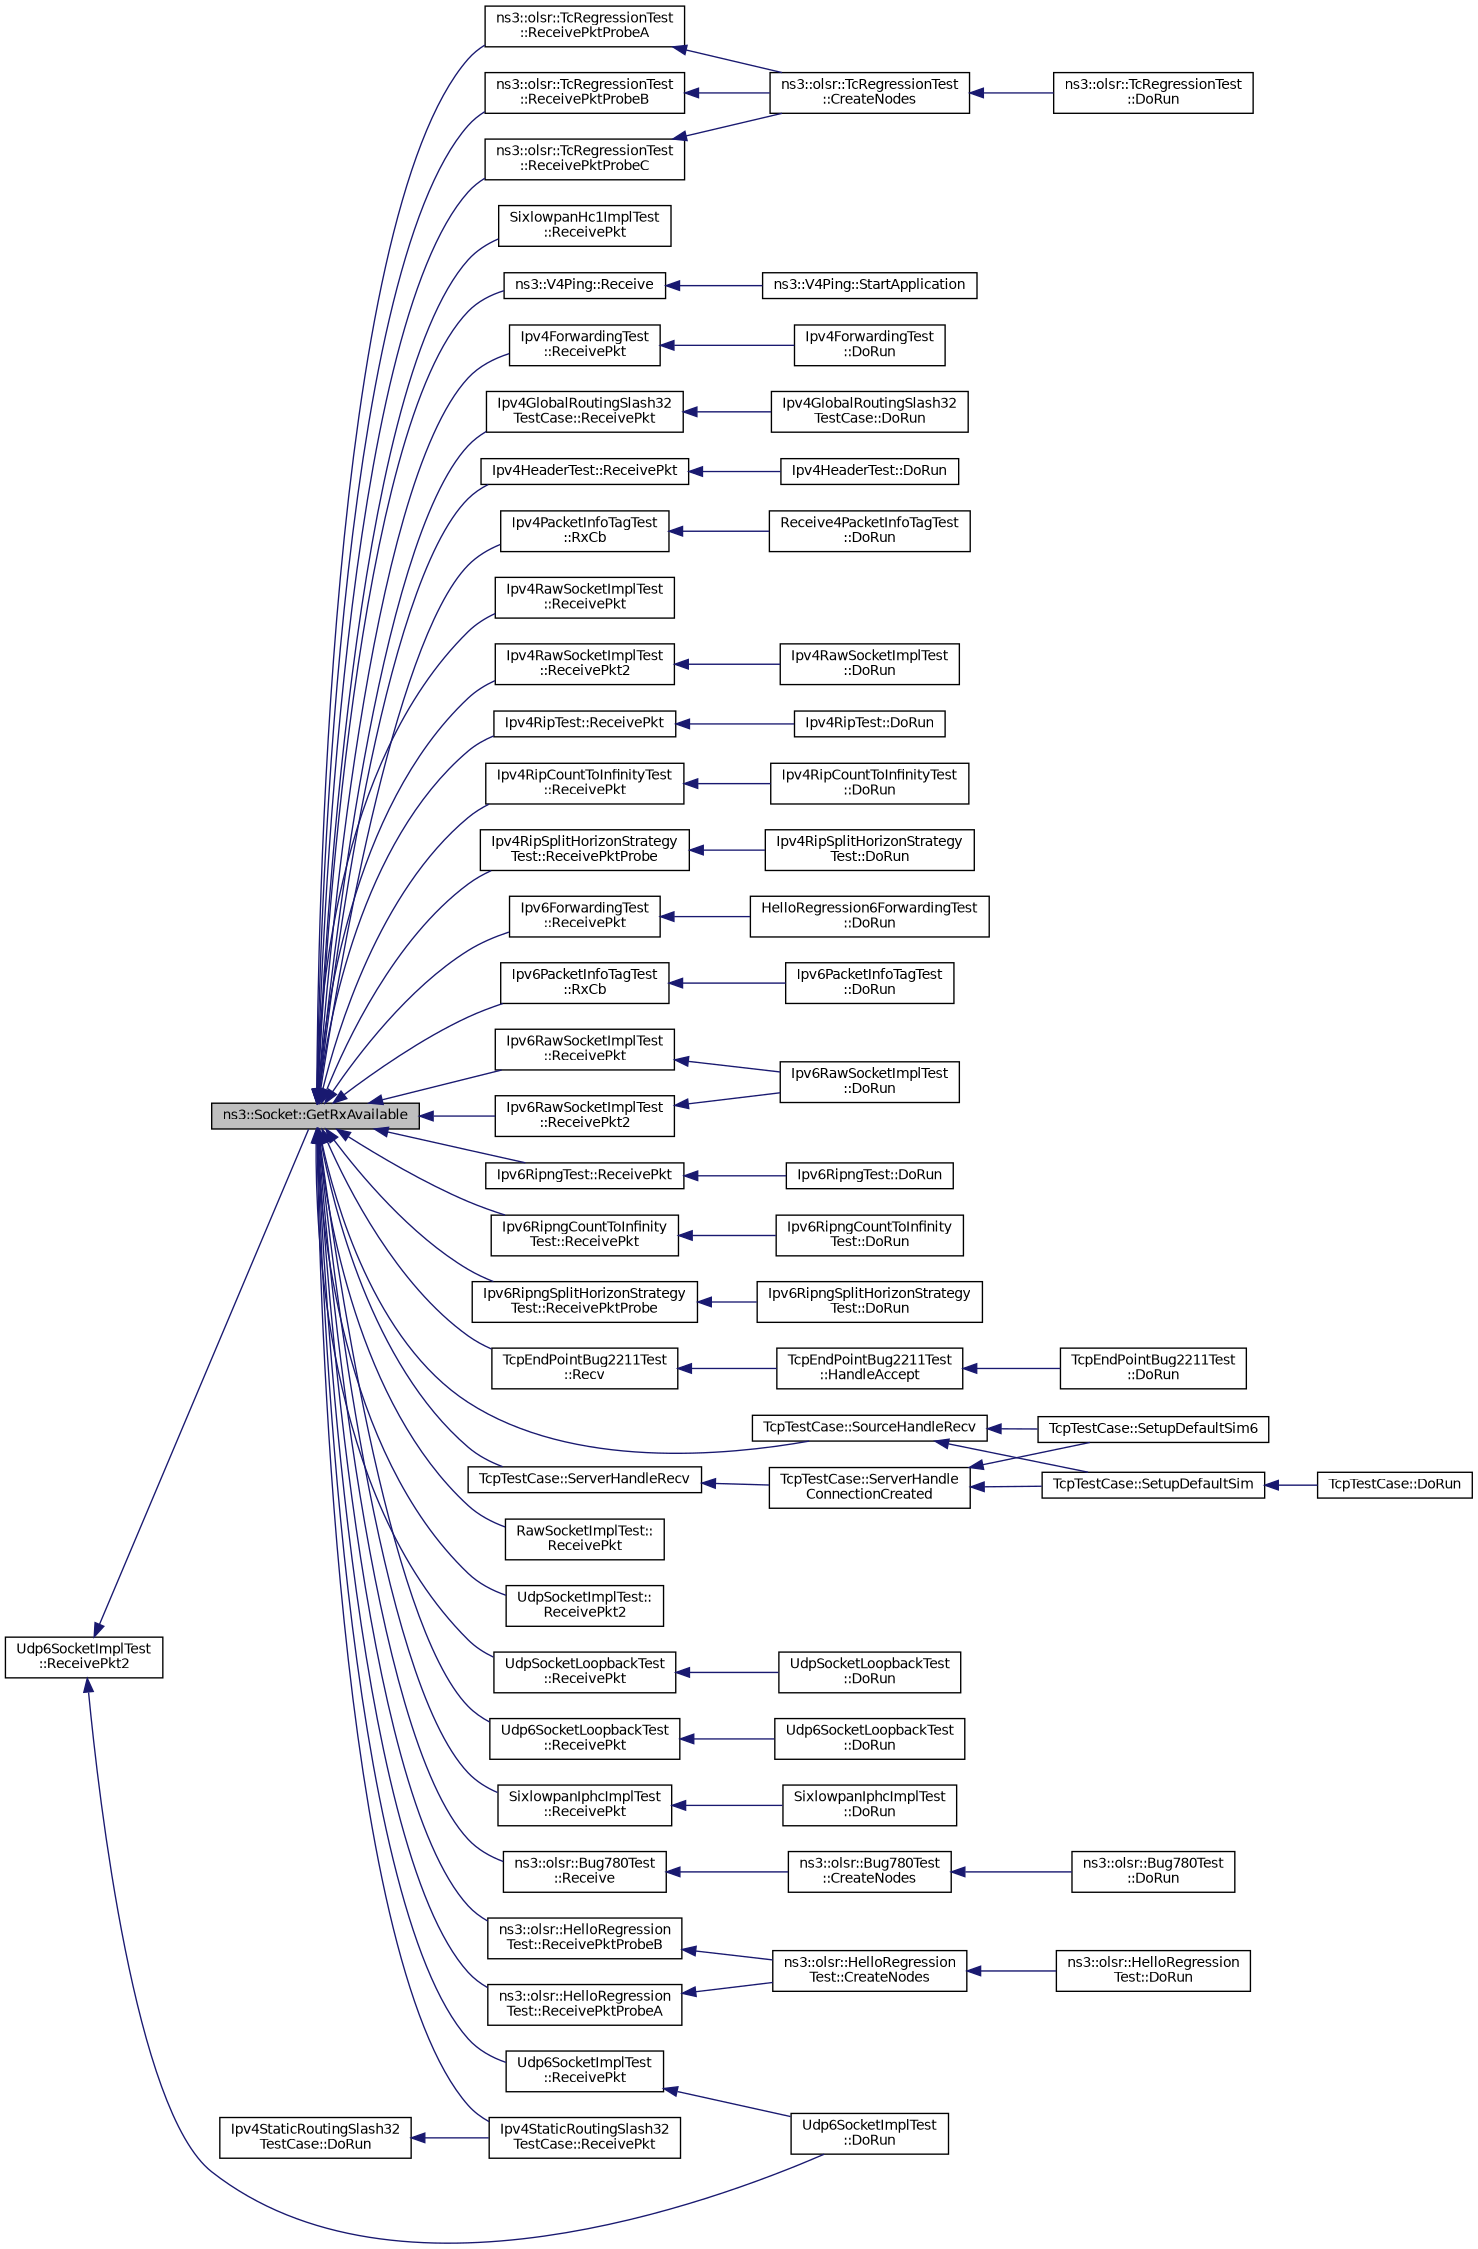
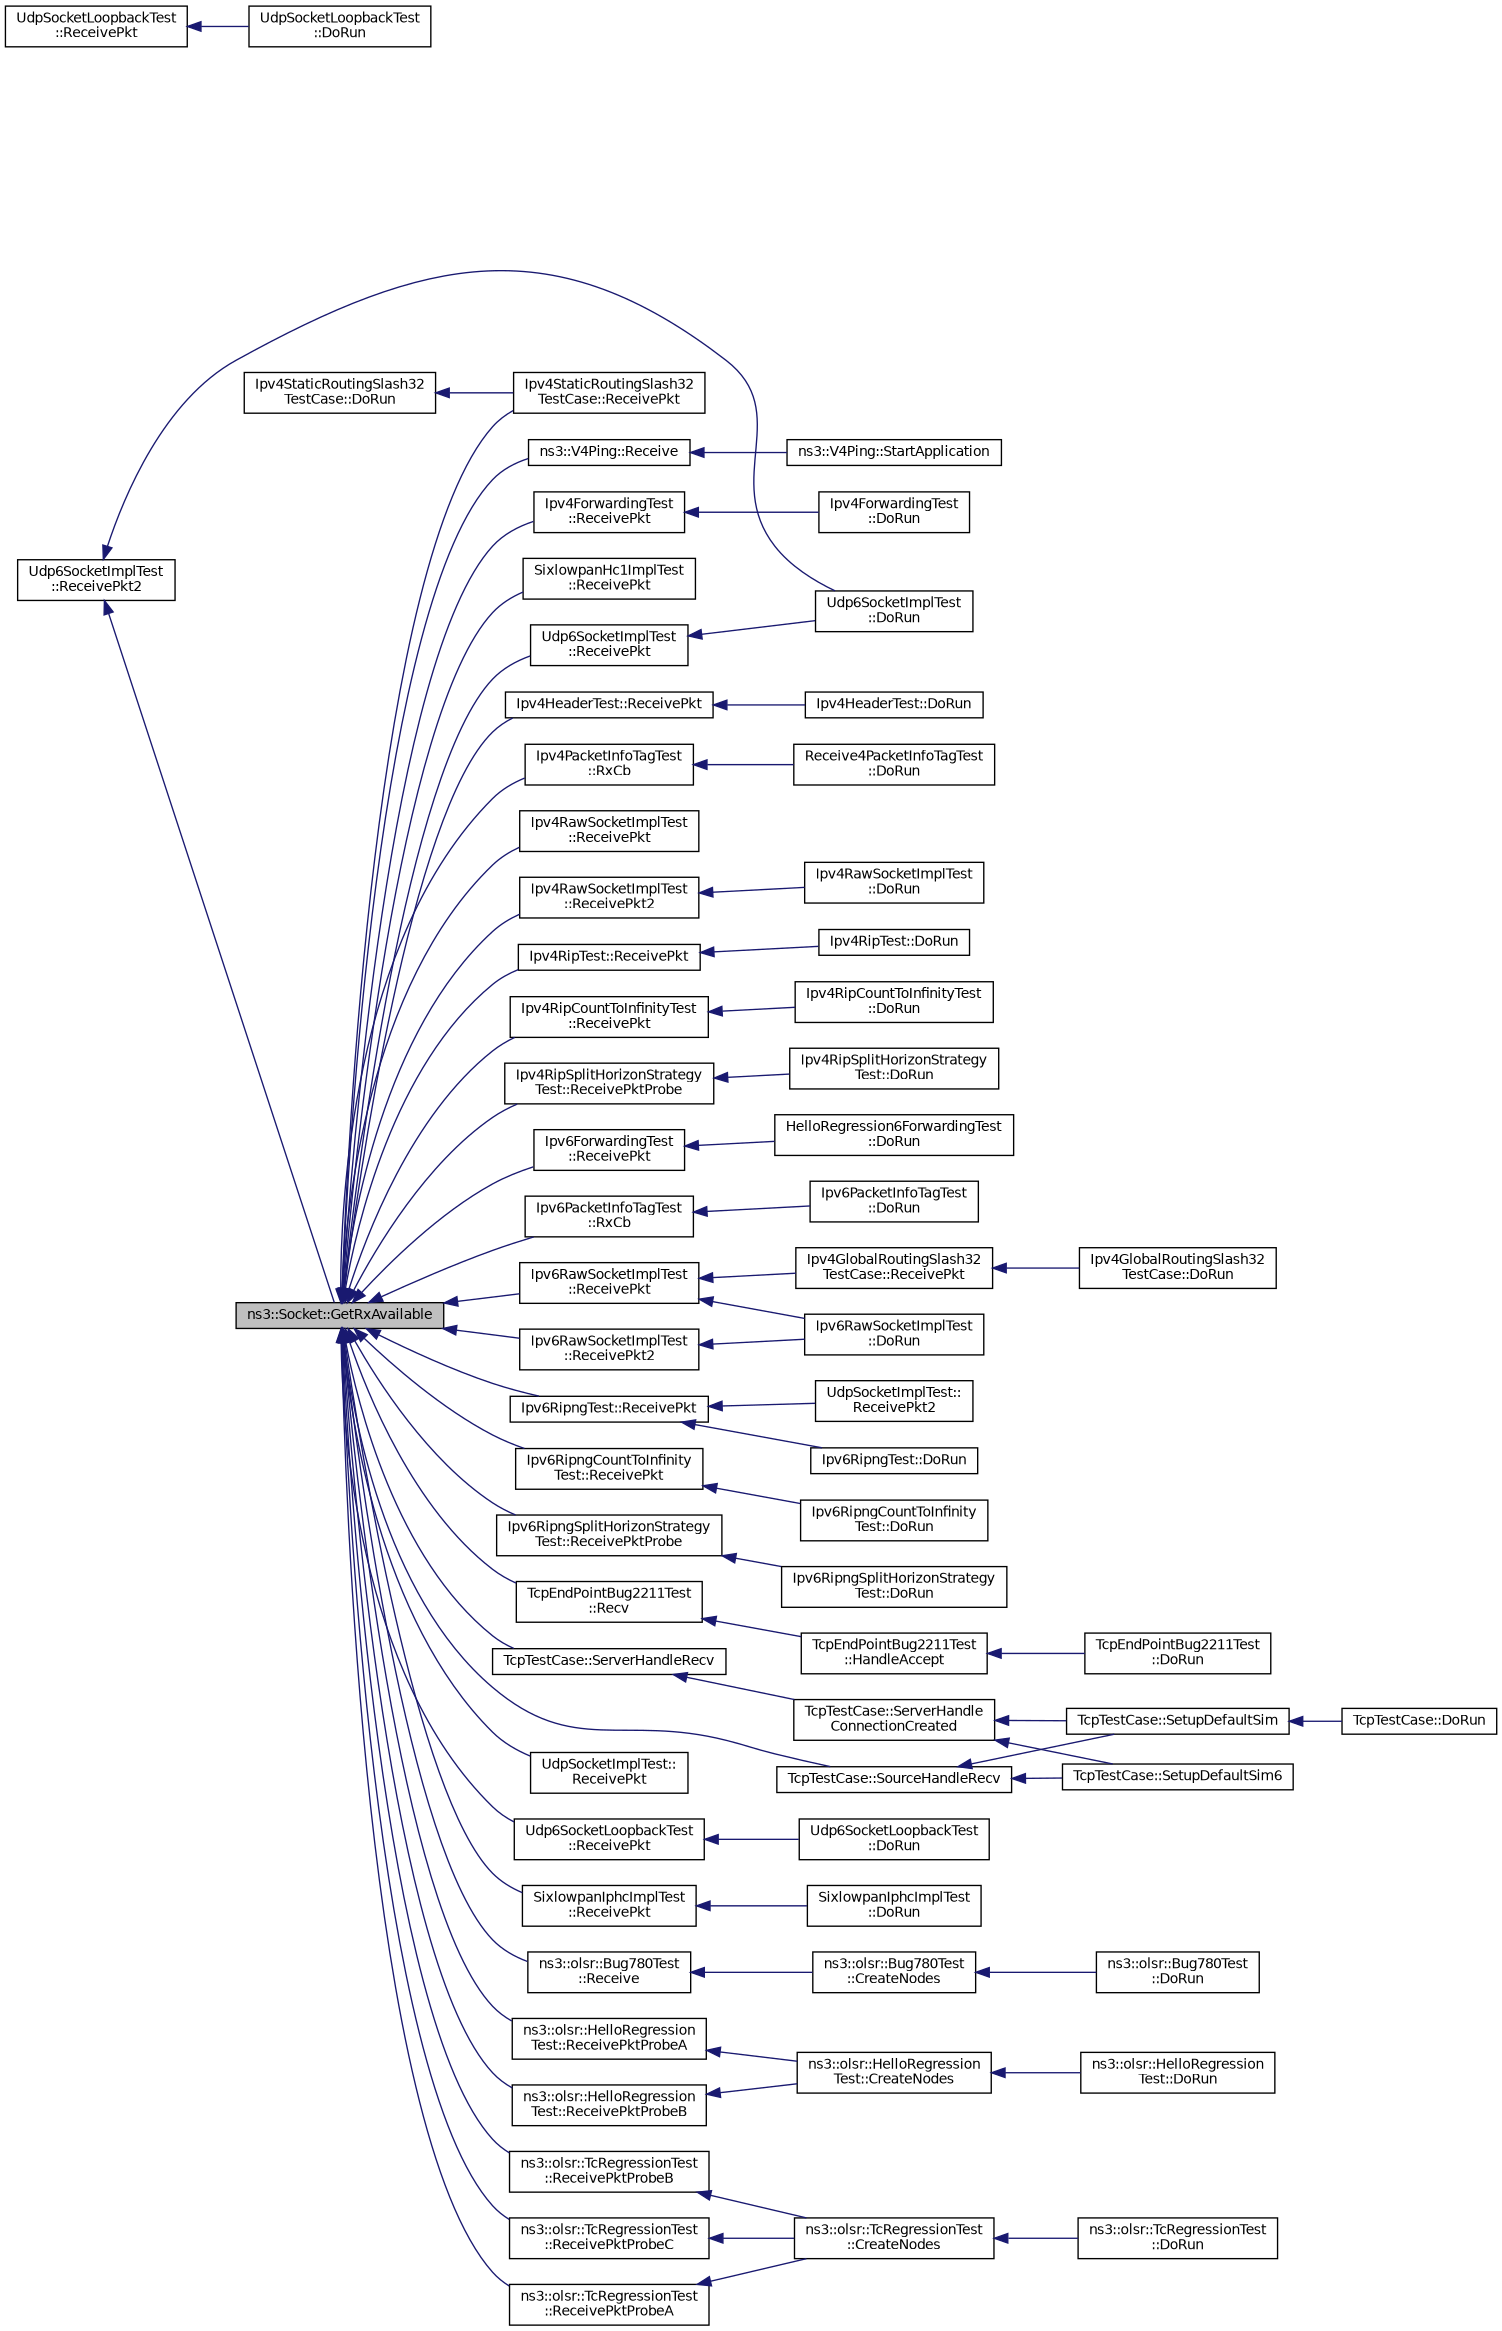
(373, 714) -> (754, 1275)
(351, 1421) -> none
(381, 1441) -> (769, 1405)
(585, 1539) -> (609, 1773)
